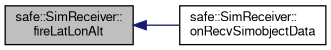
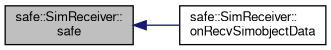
(69, 25) -> (69, 25)
